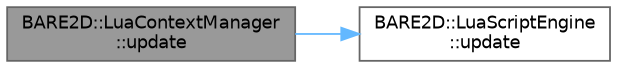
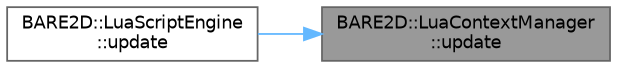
(318, 34) -> (281, 34)
